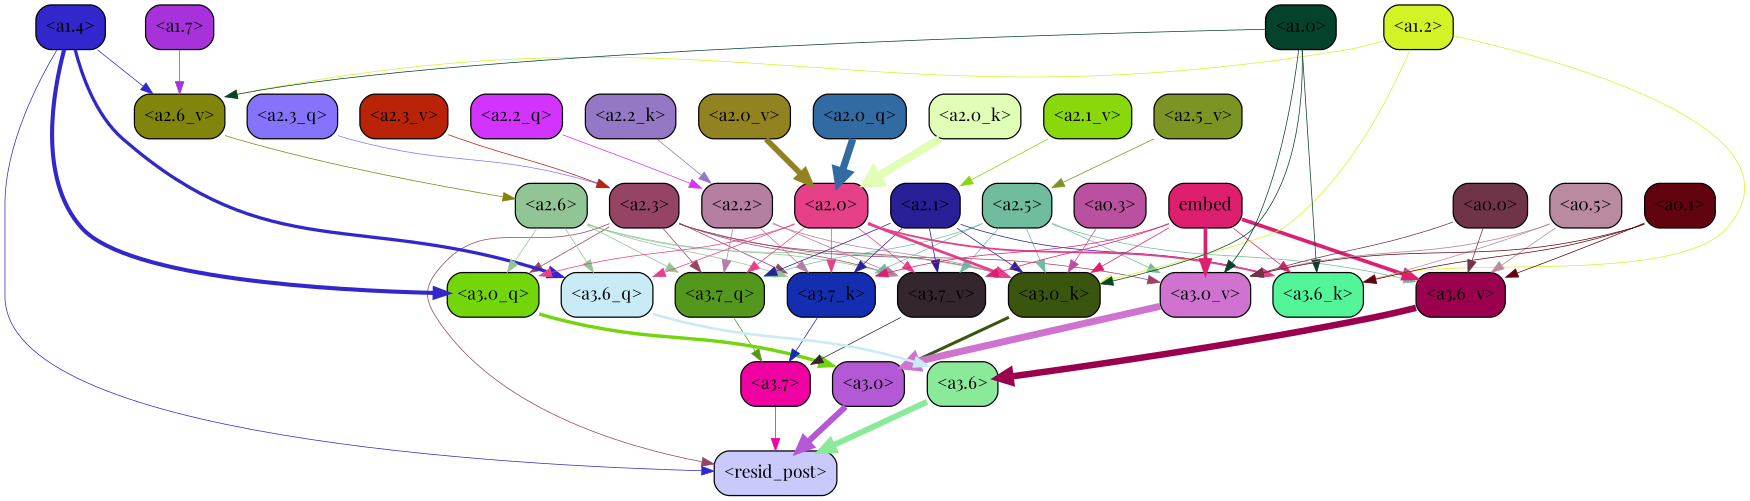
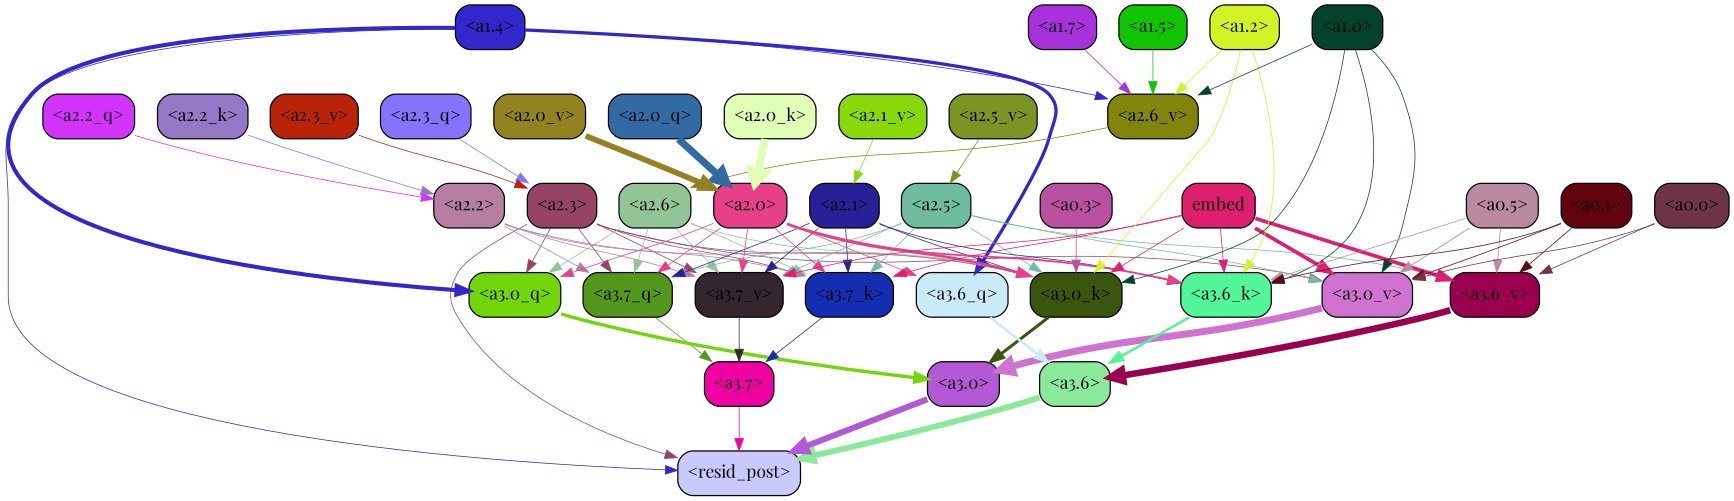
none -> (1153, 27)
(581, 253) -> none
none -> (1170, 328)
